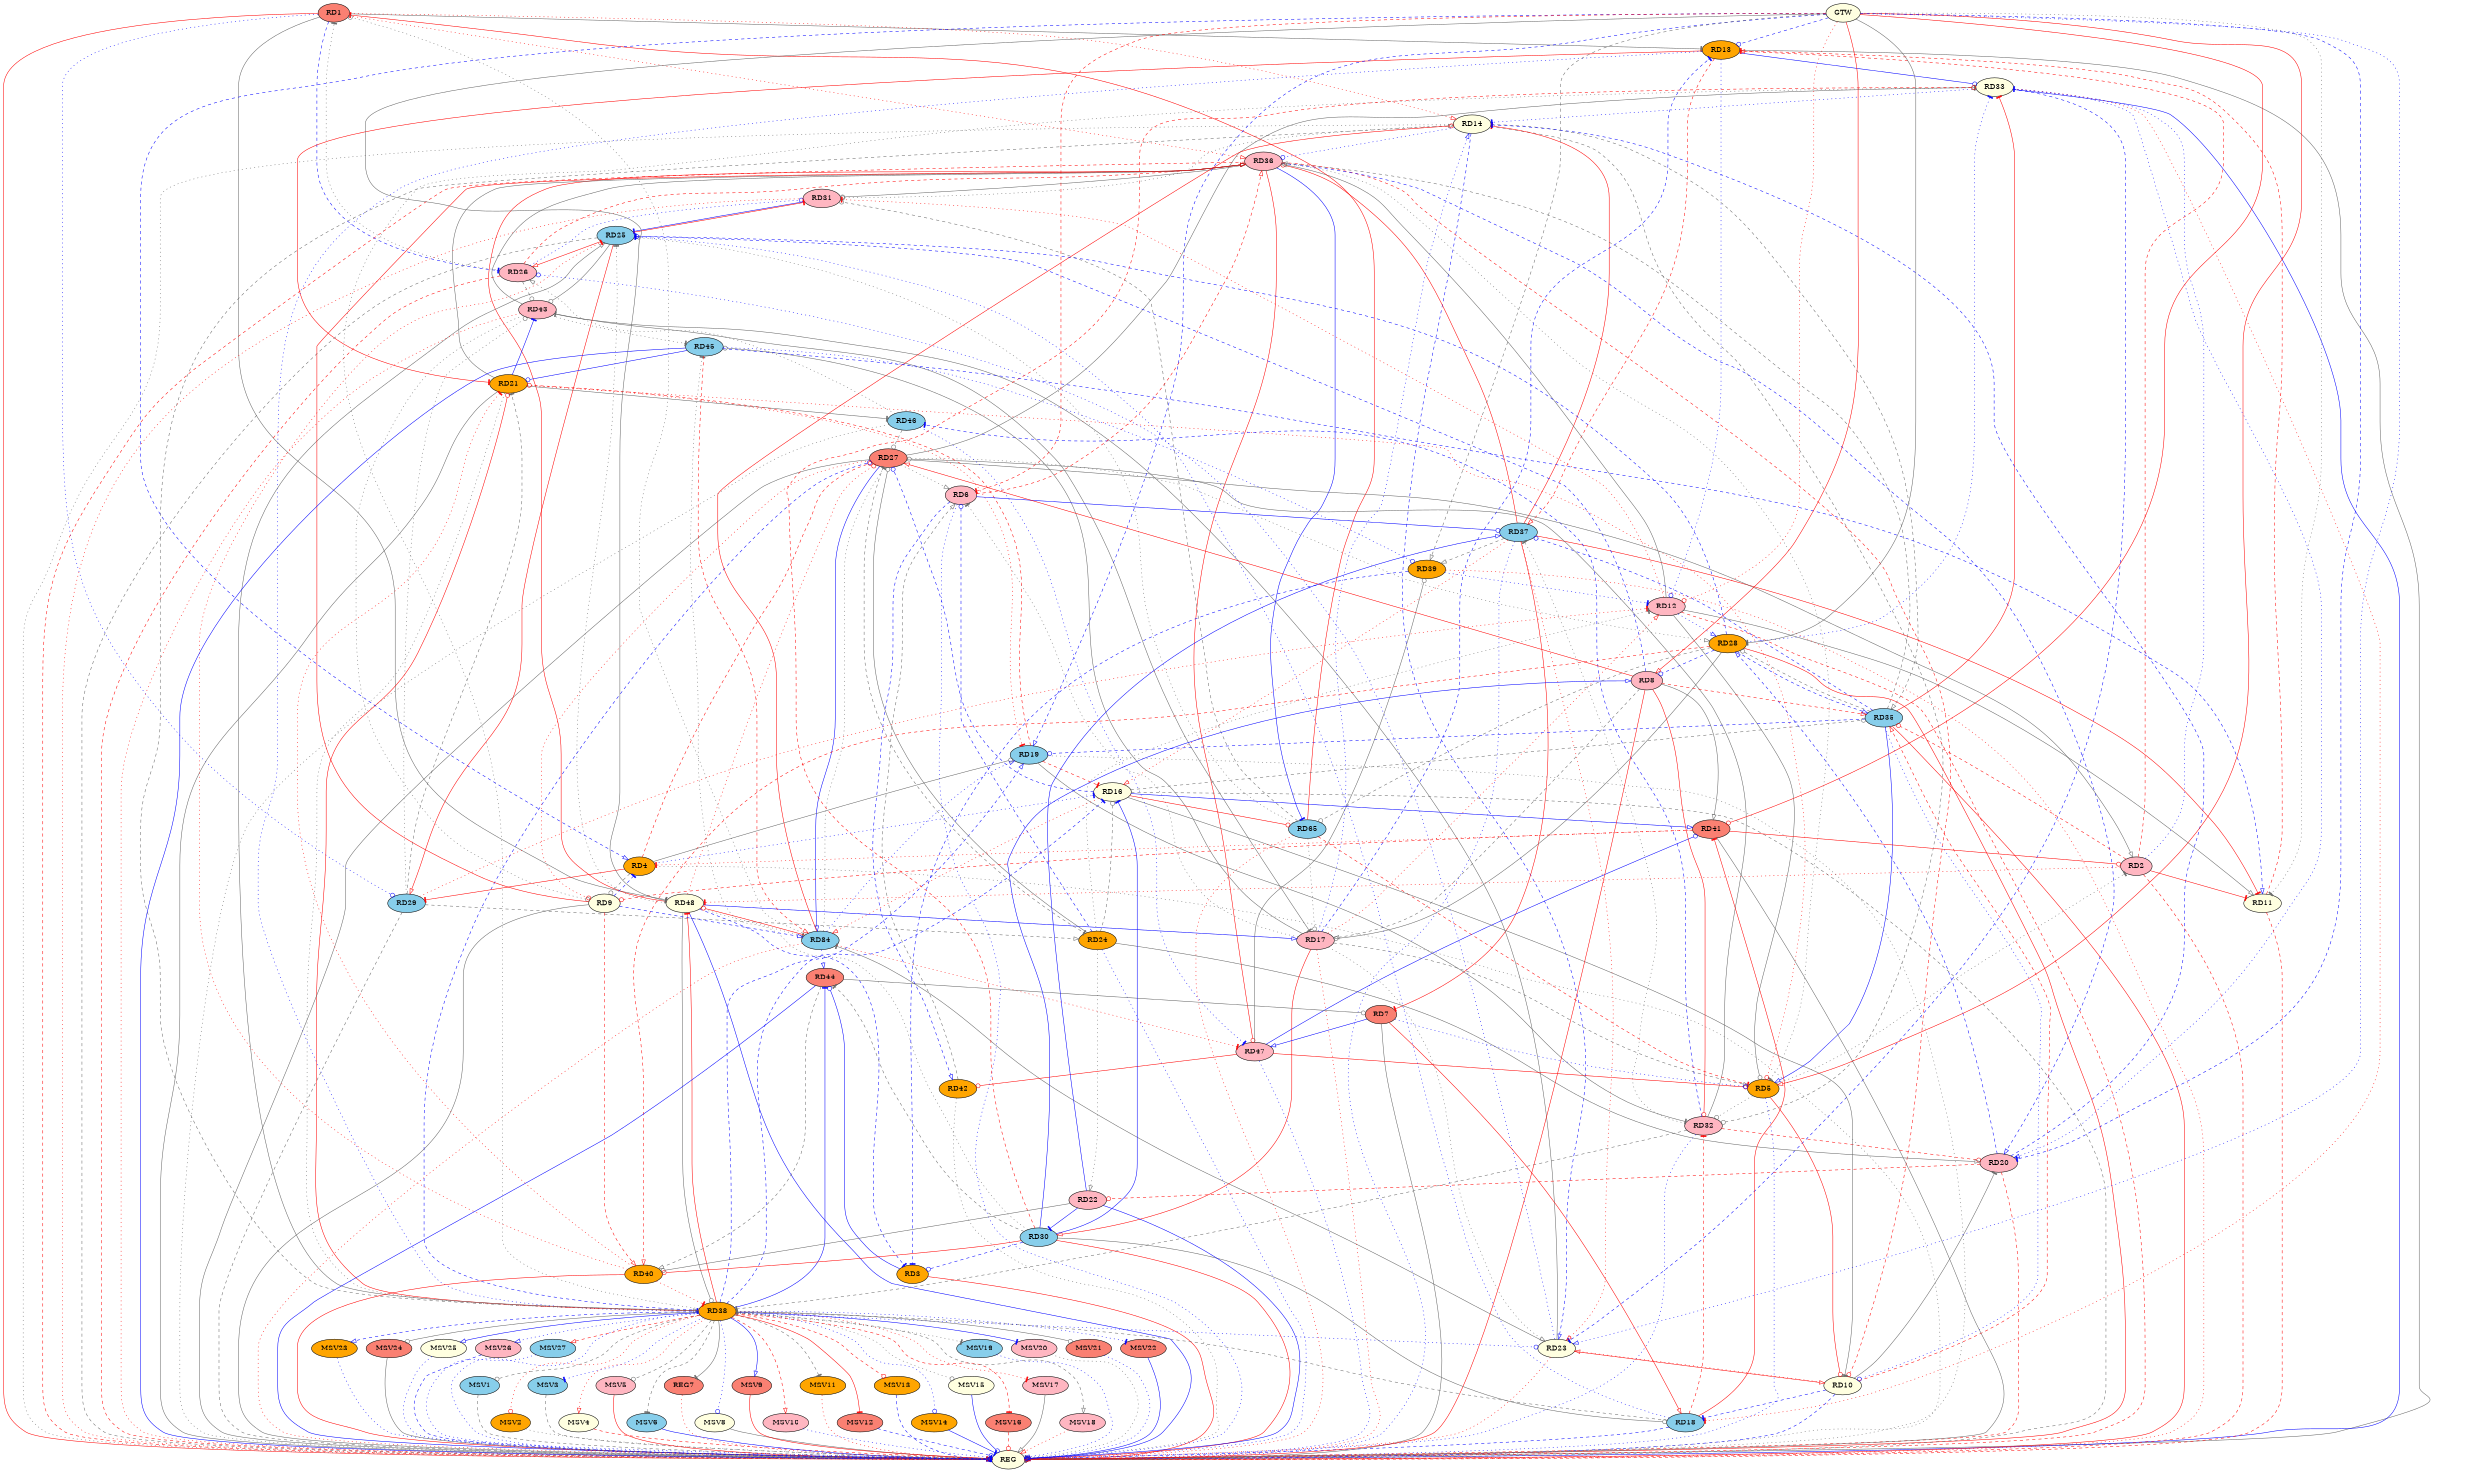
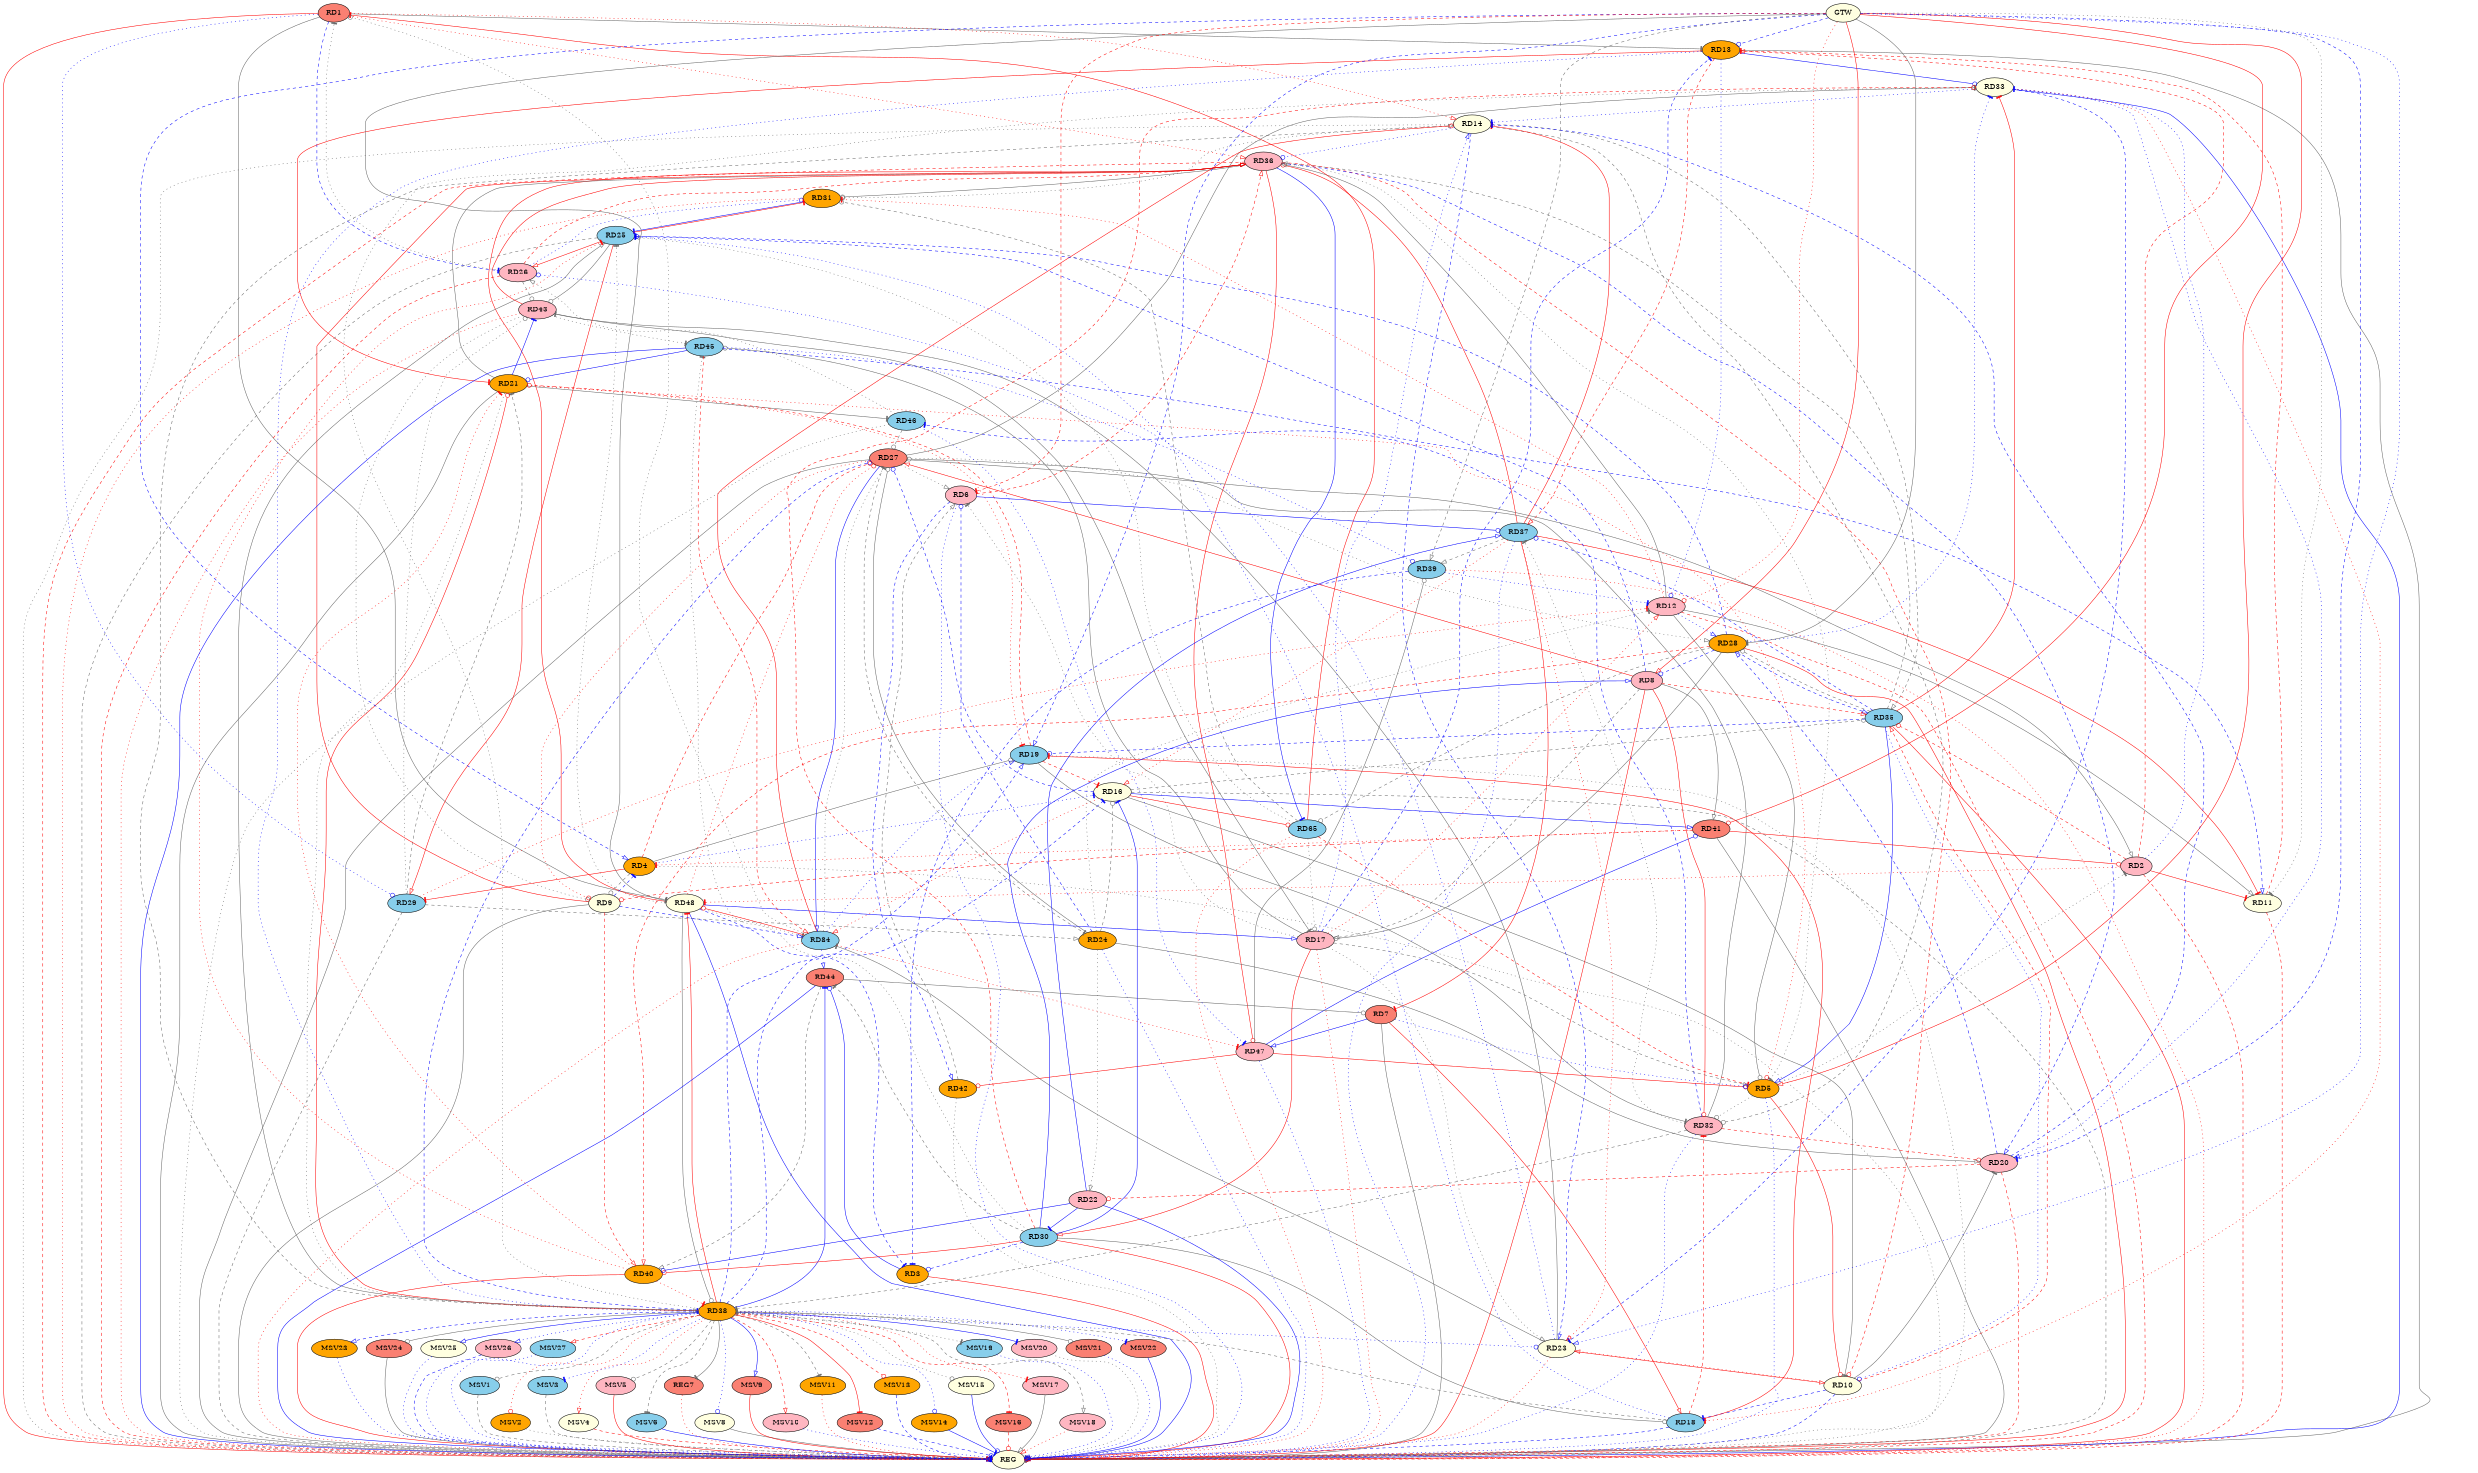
(680, 182) -> (680, 182)
(822, 198) -> (822, 198)
(1427, 569) -> (1427, 569)
(1755, 1163) -> (1759, 841)
(868, 1237) -> (868, 1237)
